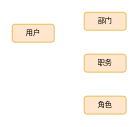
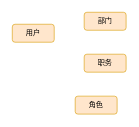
(105, 105) -> (96, 105)
